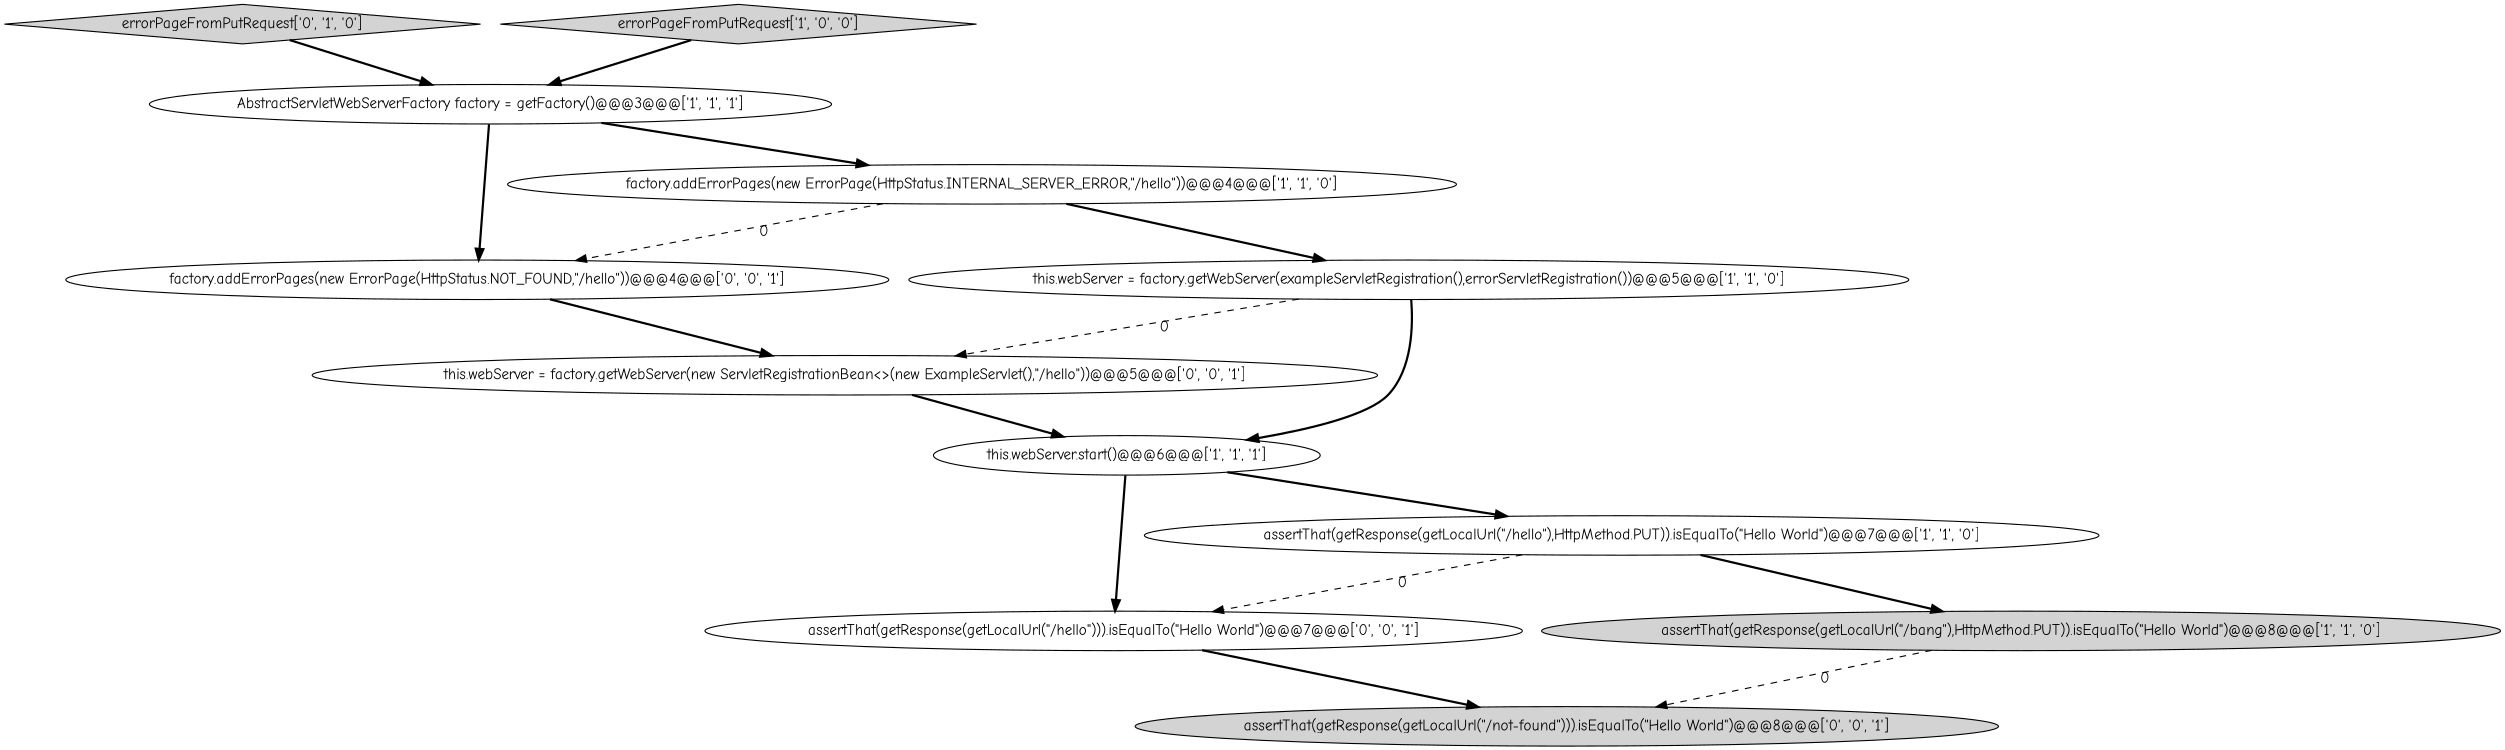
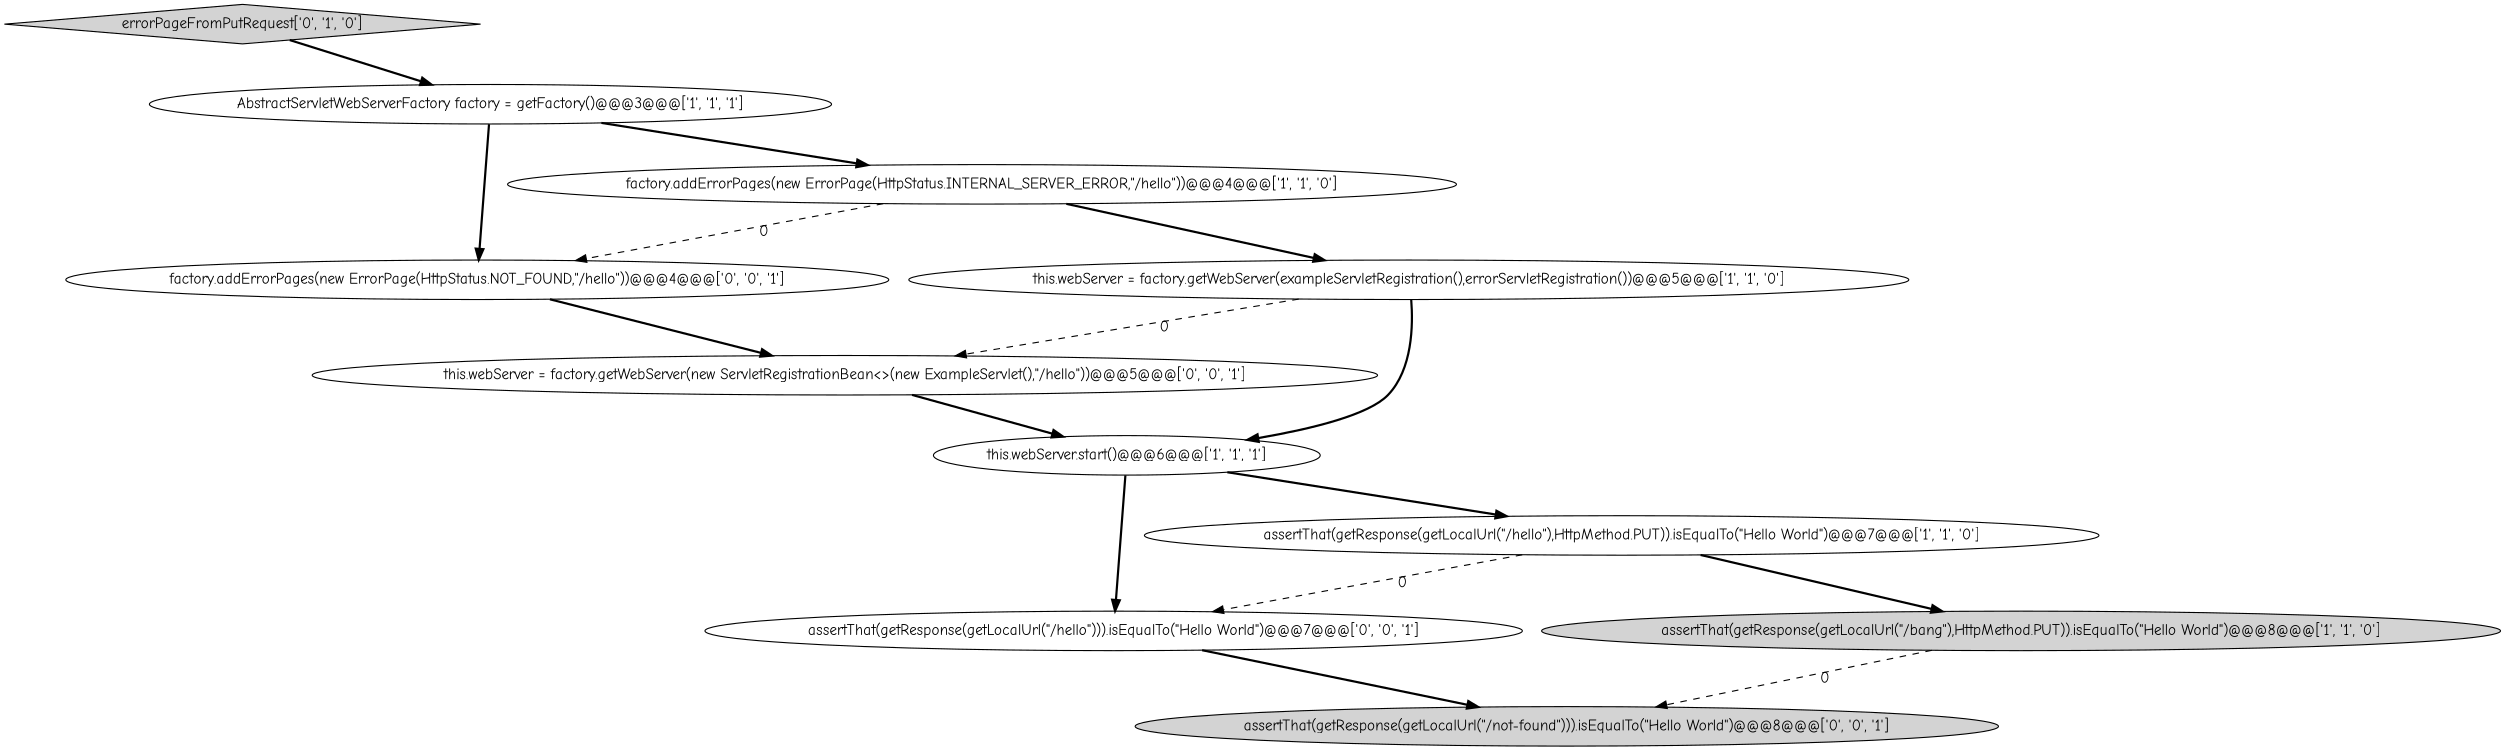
(738, 24) -> none
